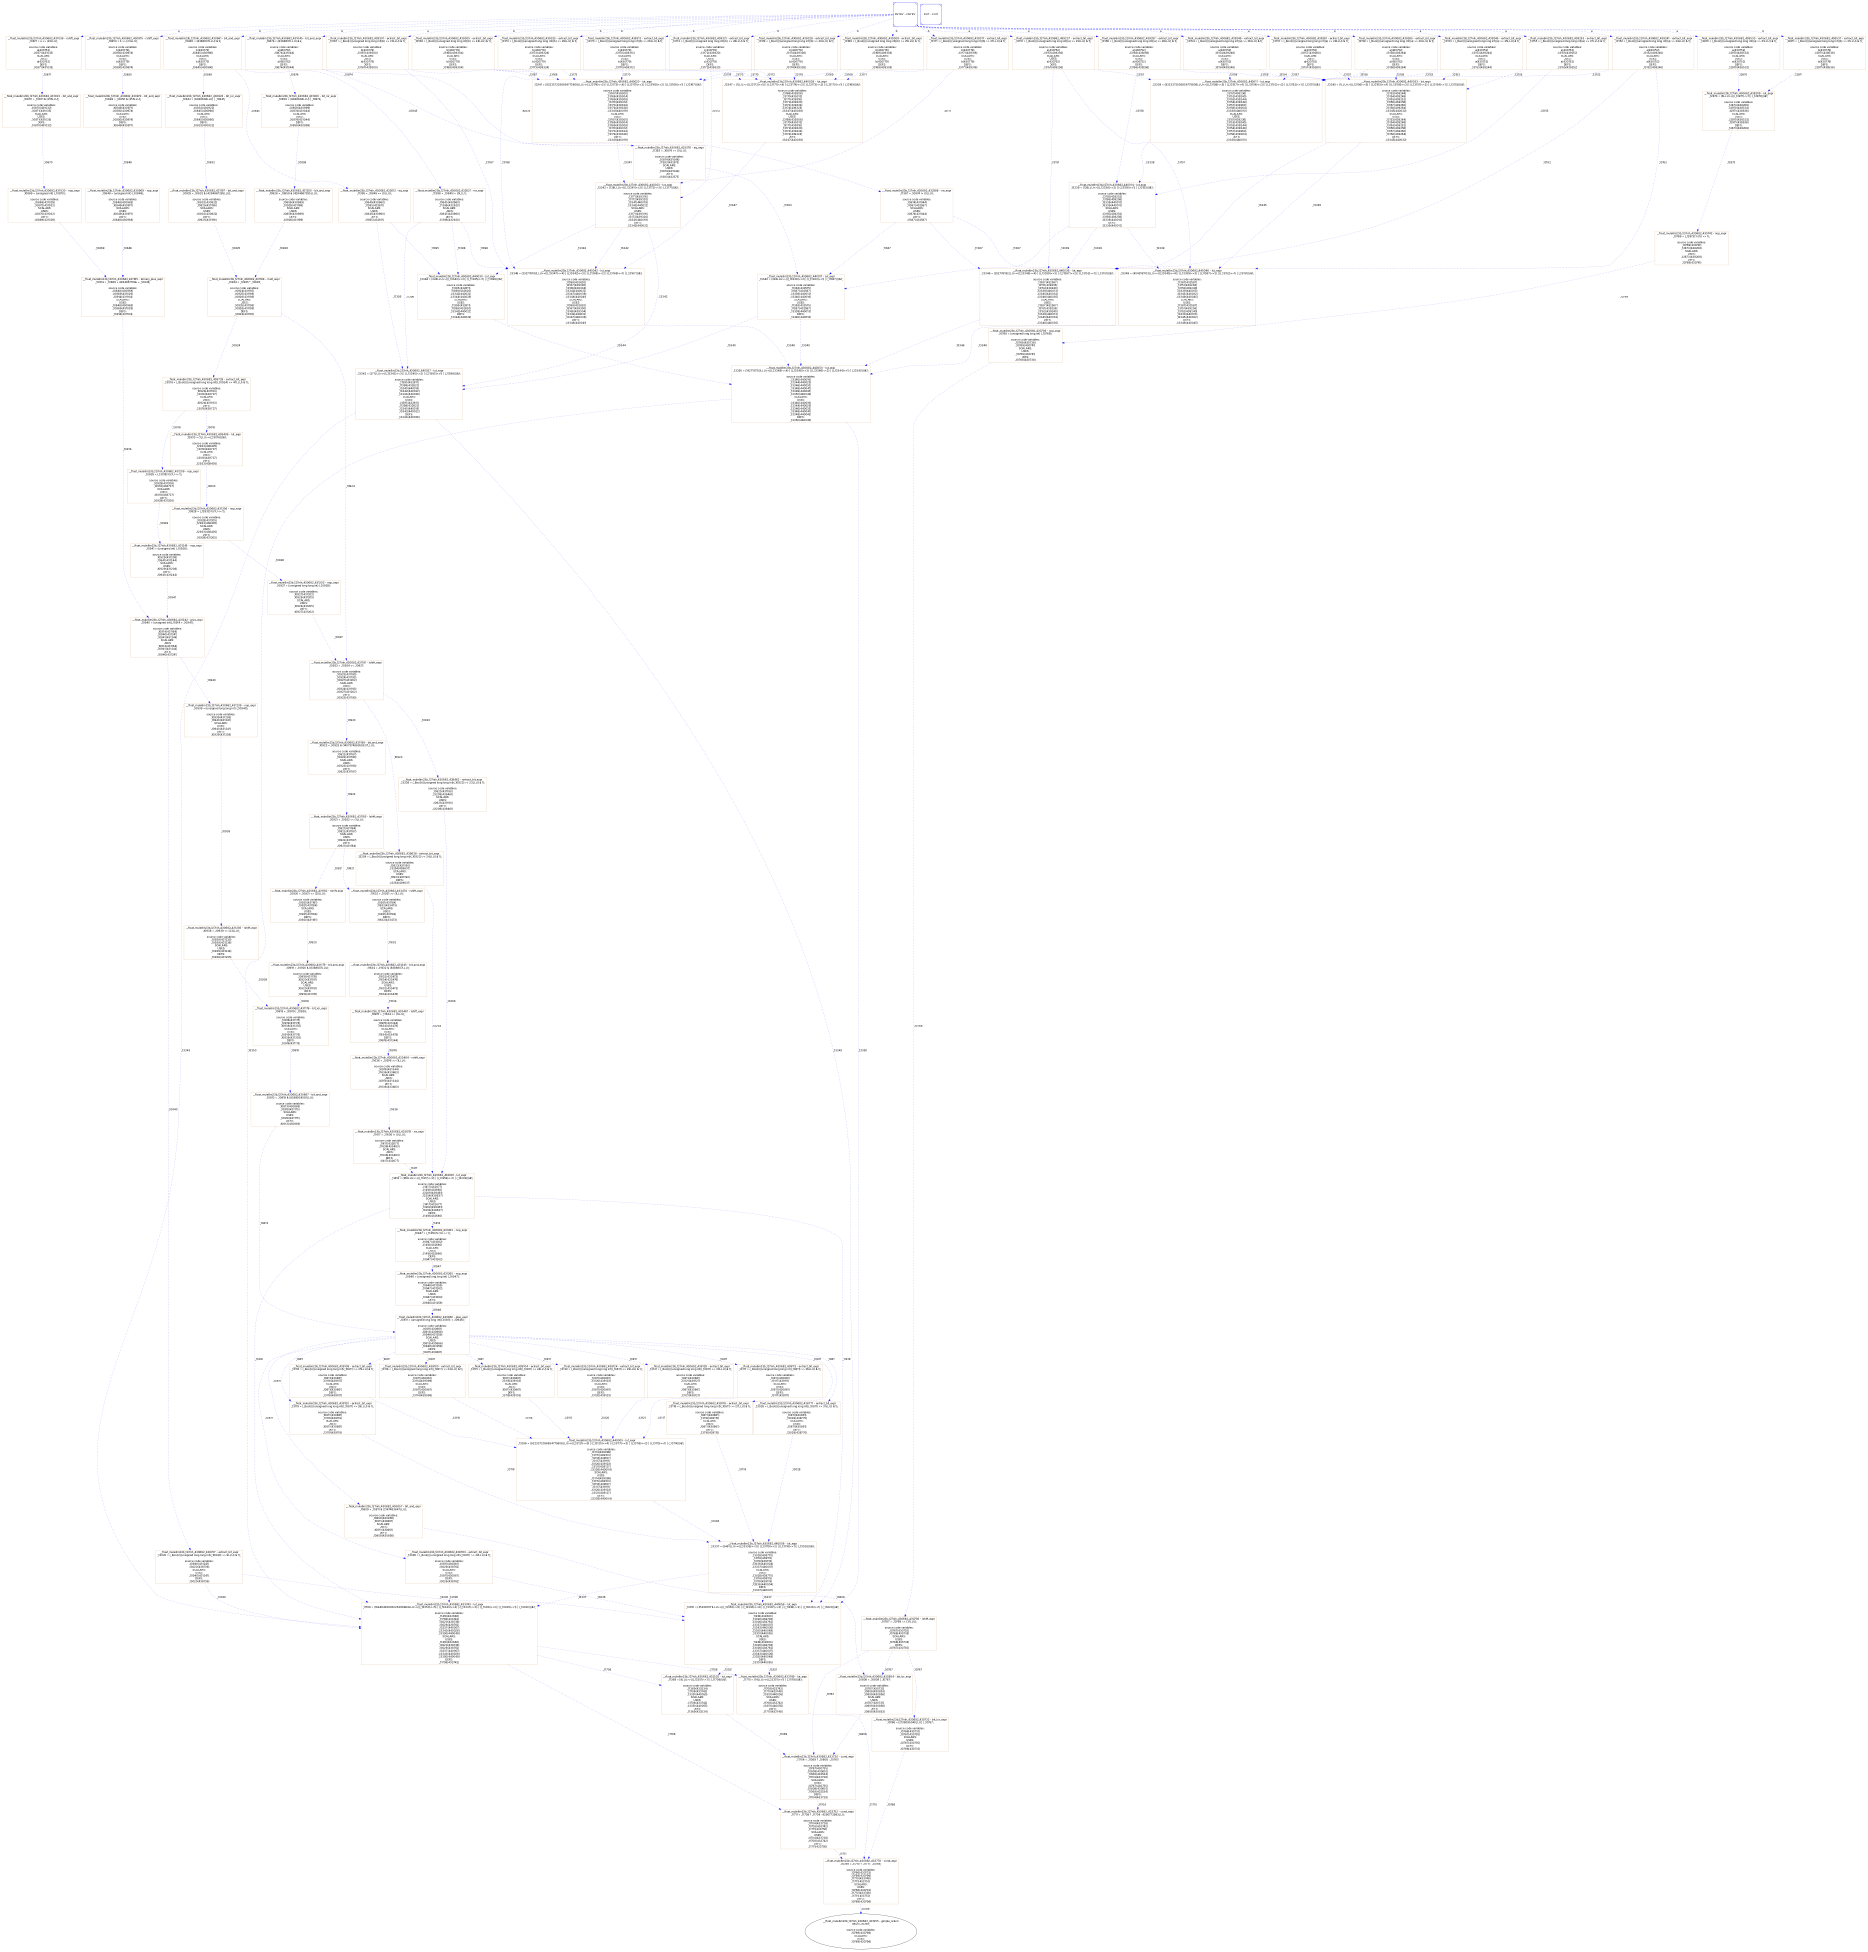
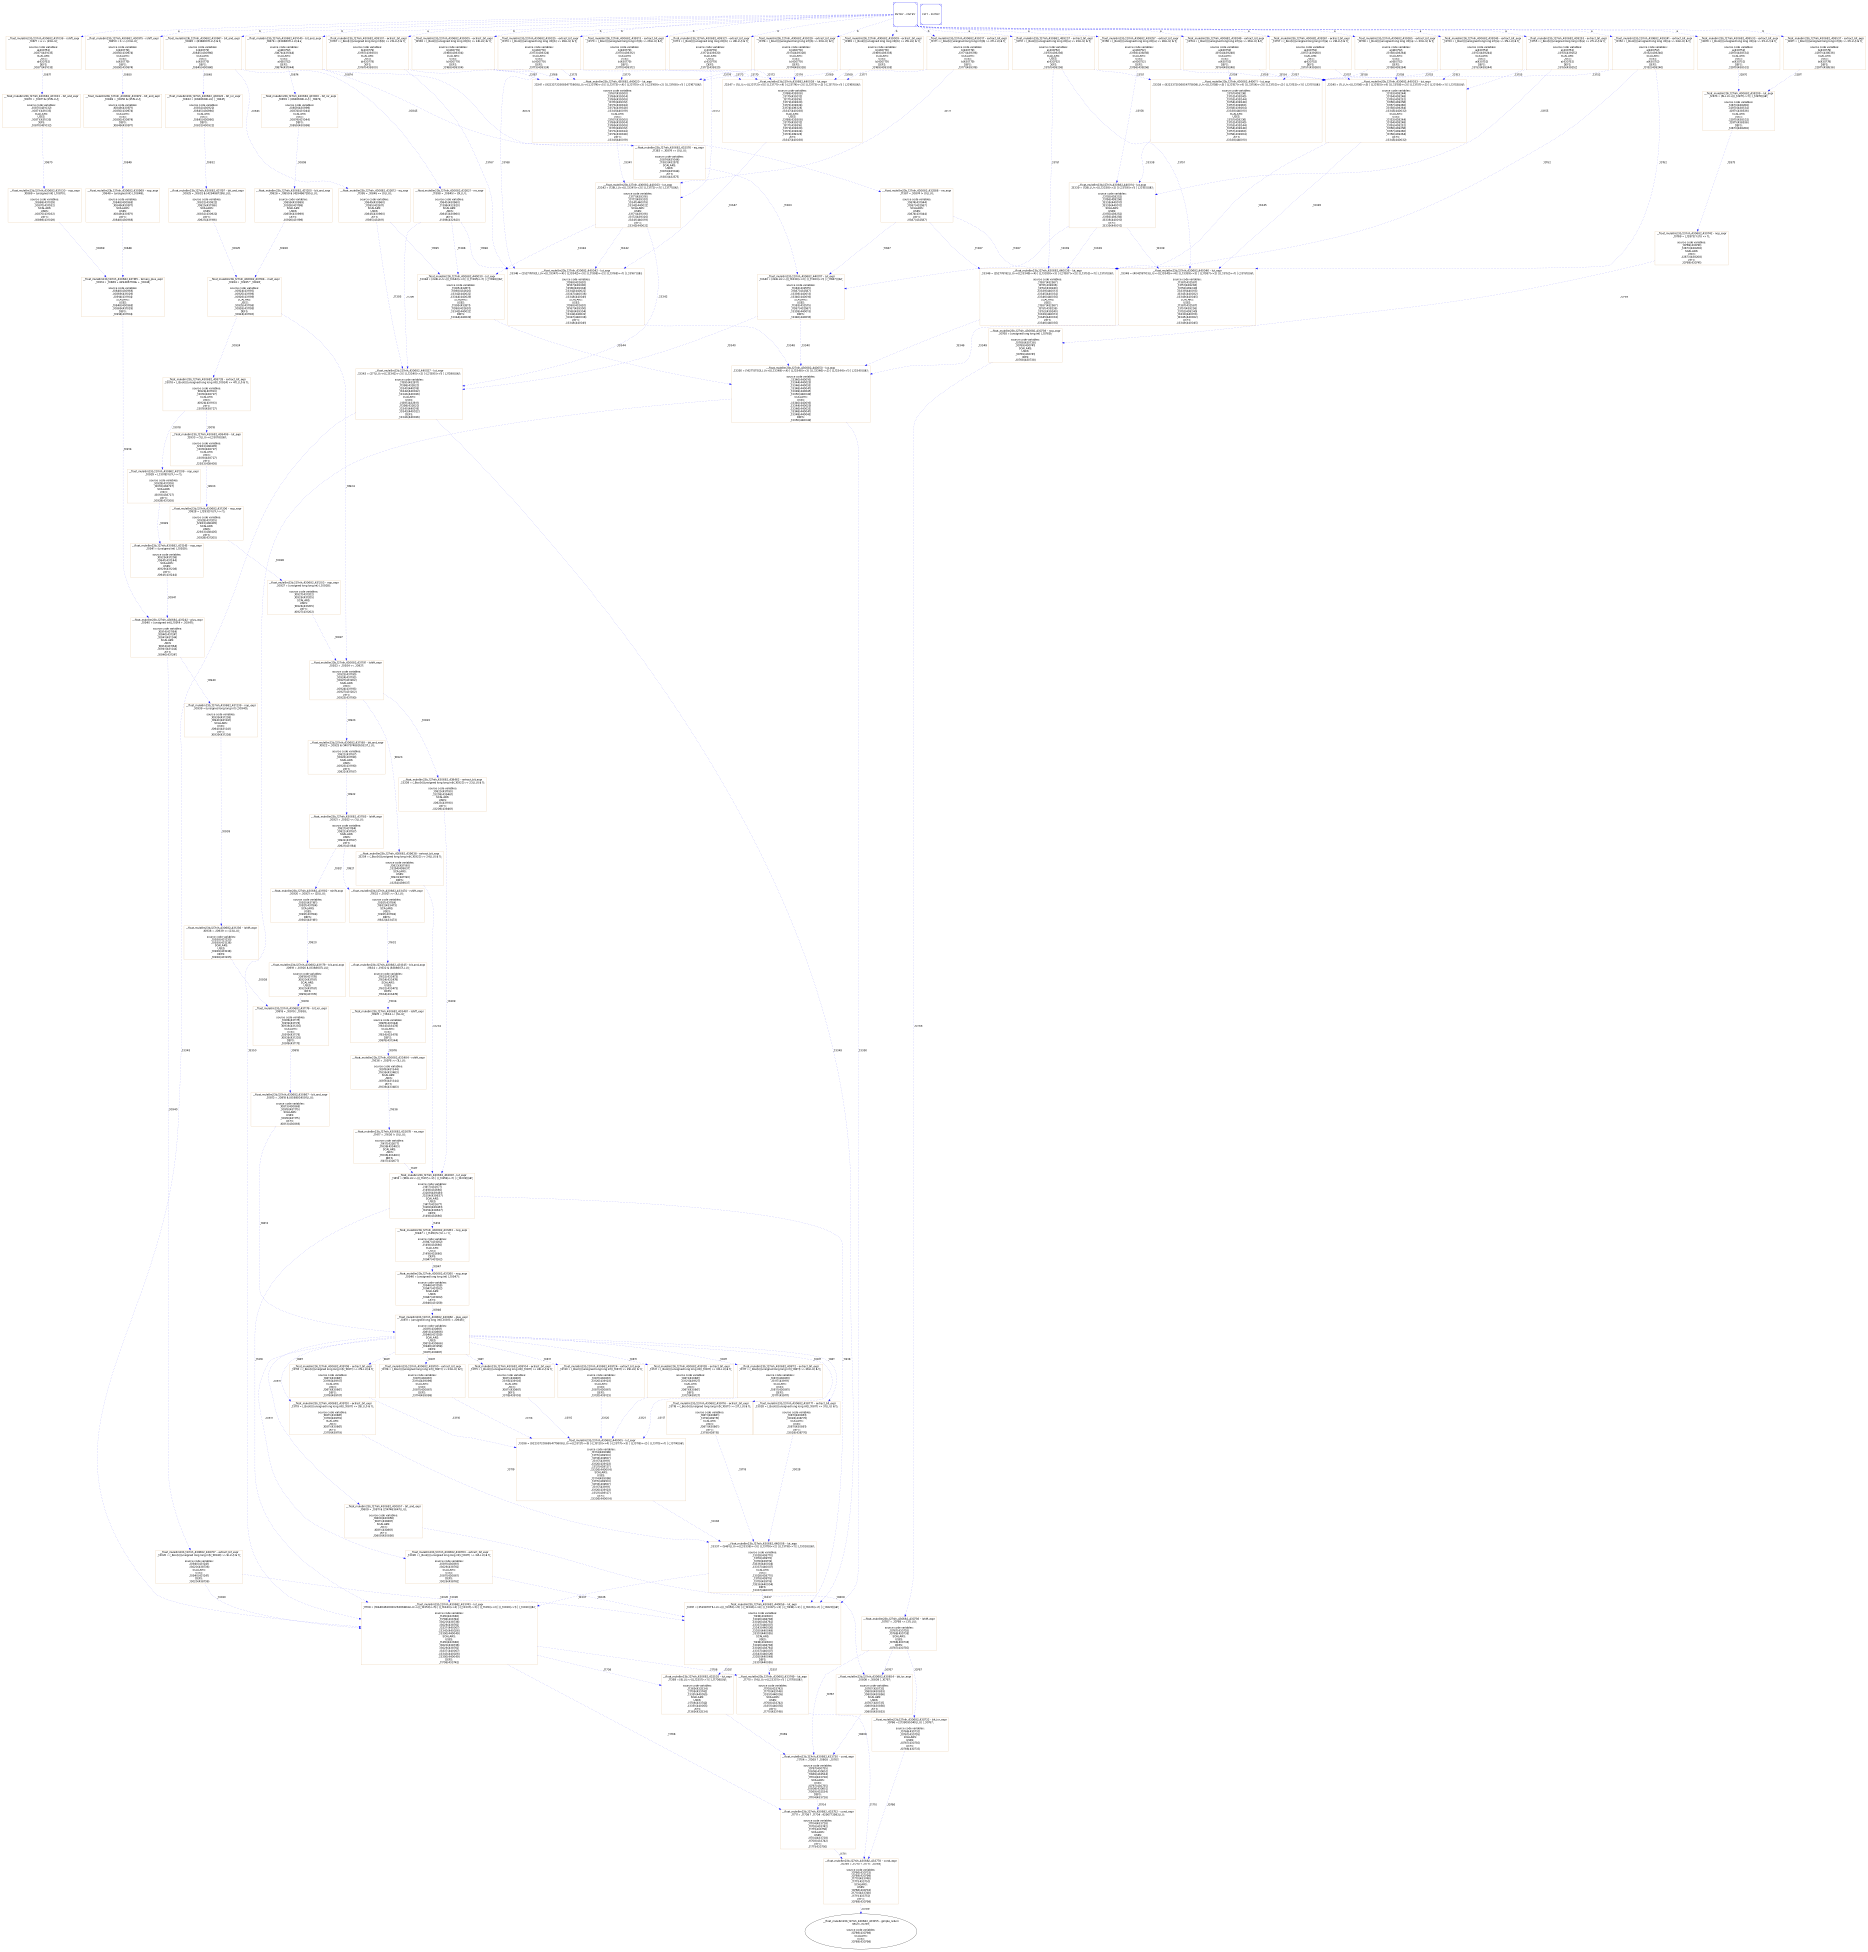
(931, 14) -> (931, 14)
